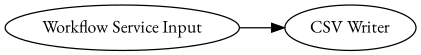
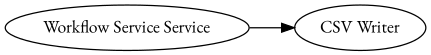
(122, 28) -> (127, 28)
